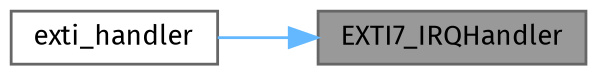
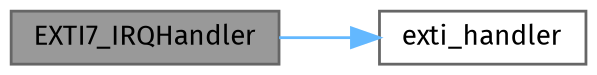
(253, 38) -> (315, 38)
